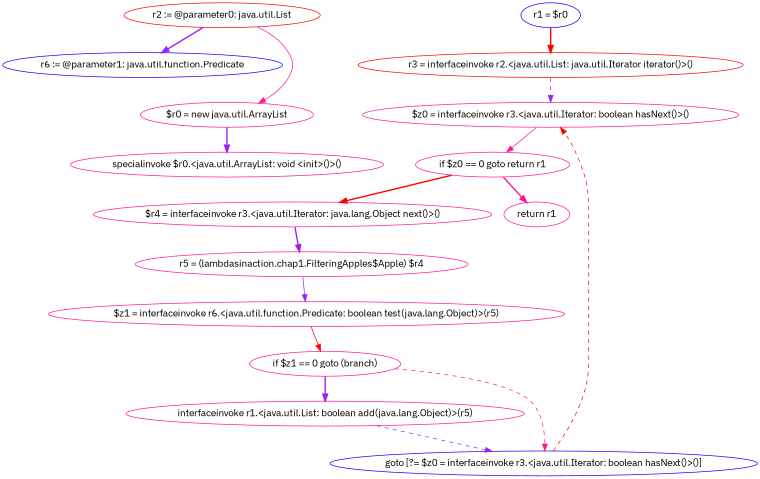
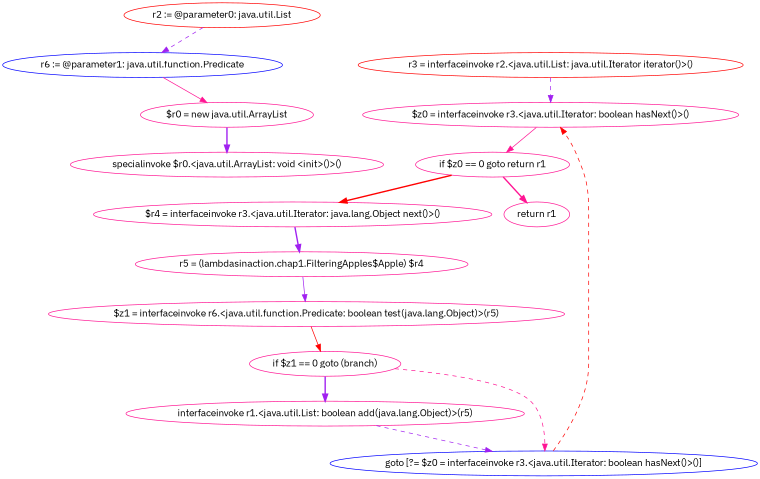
(551, 15) -> none
(185, 38) -> (185, 38)
(292, 61) -> (182, 88)
